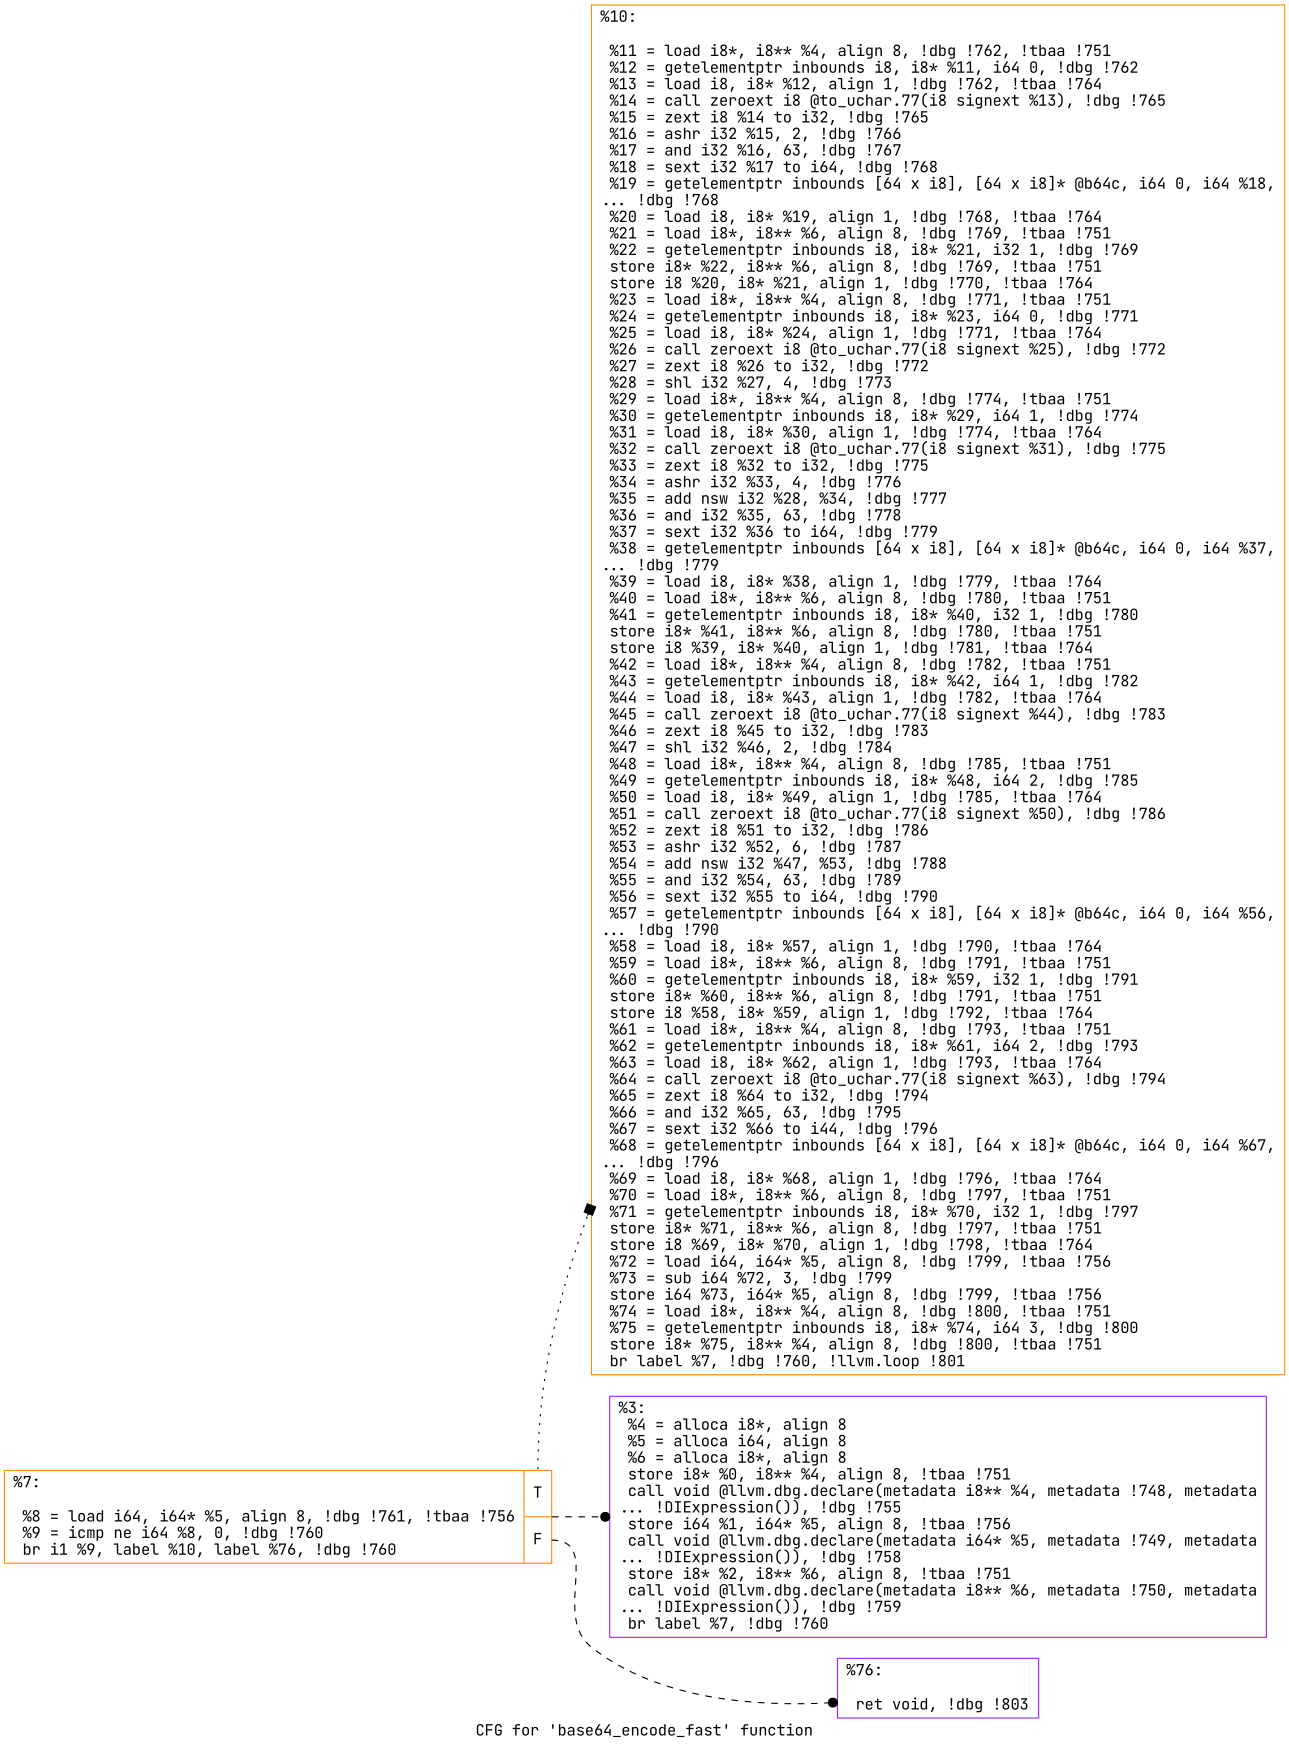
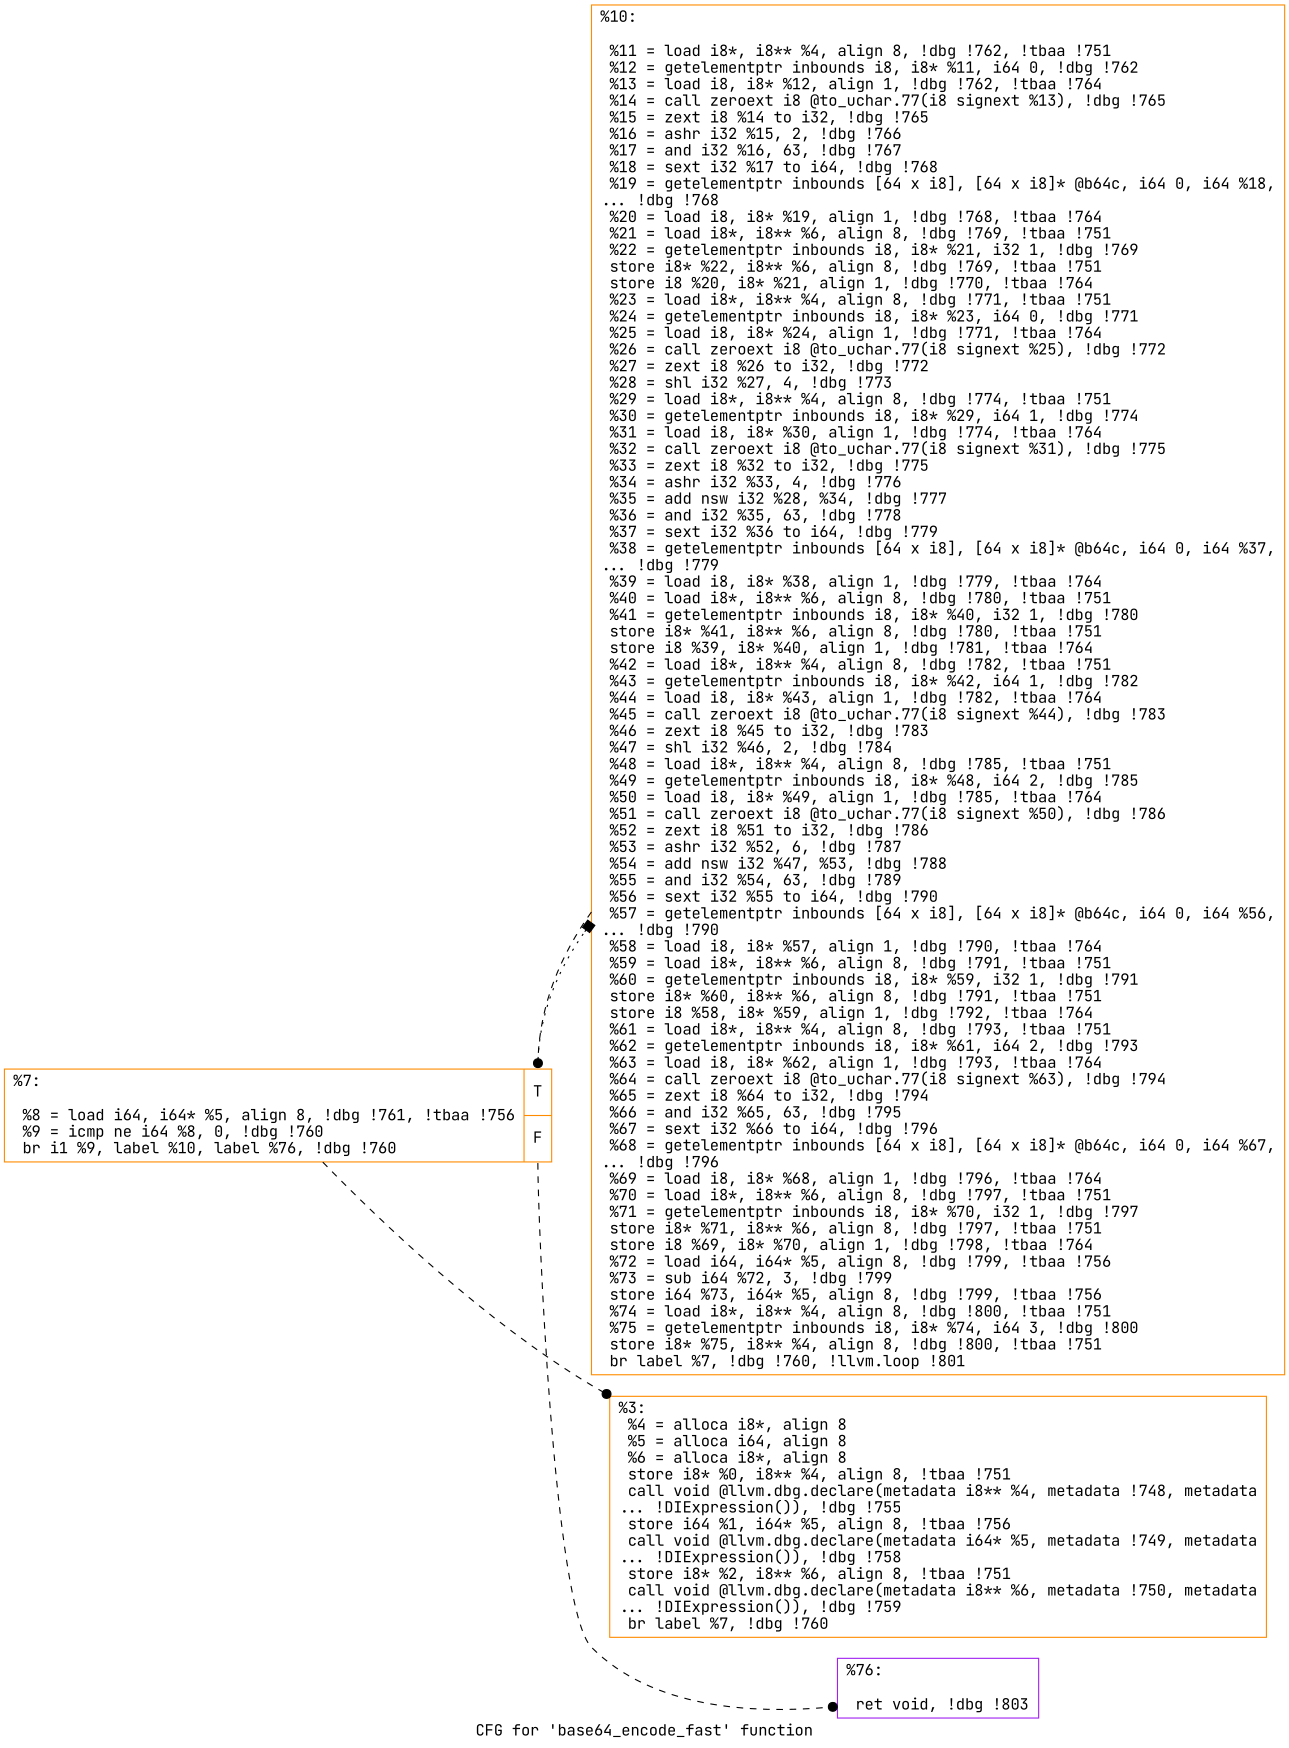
none -> (554, 981)
(769, 1129) -> (769, 1129)
(938, 1517) -> (938, 1517)
